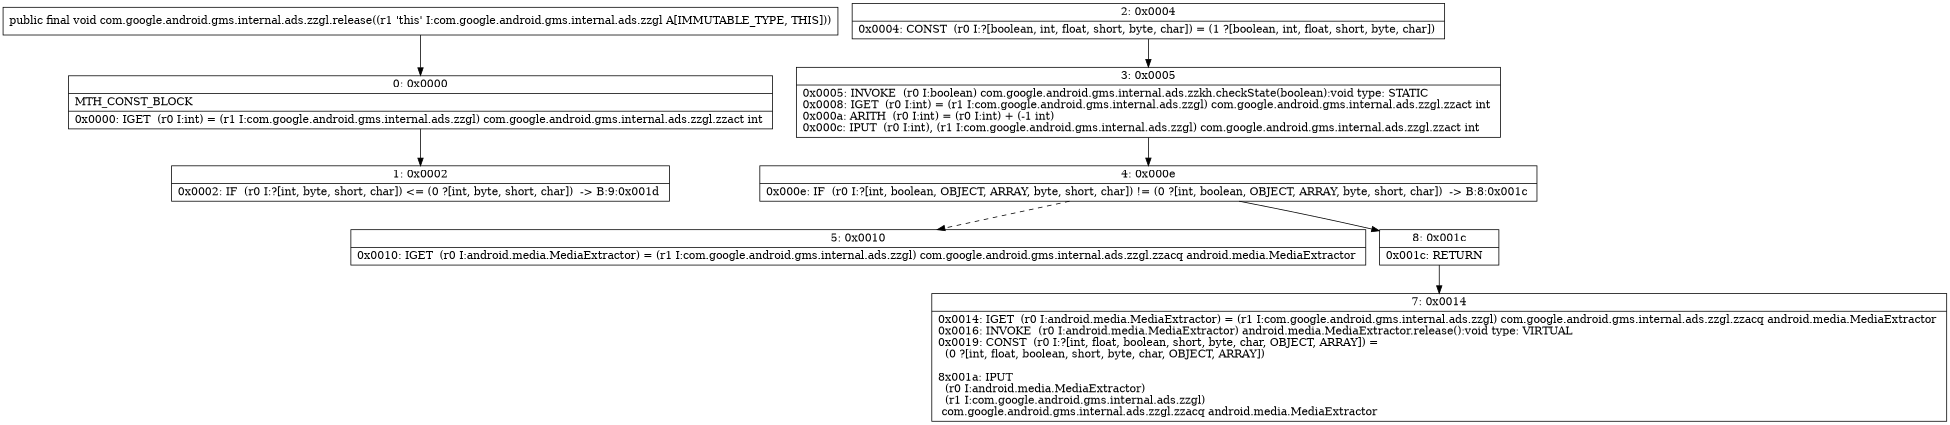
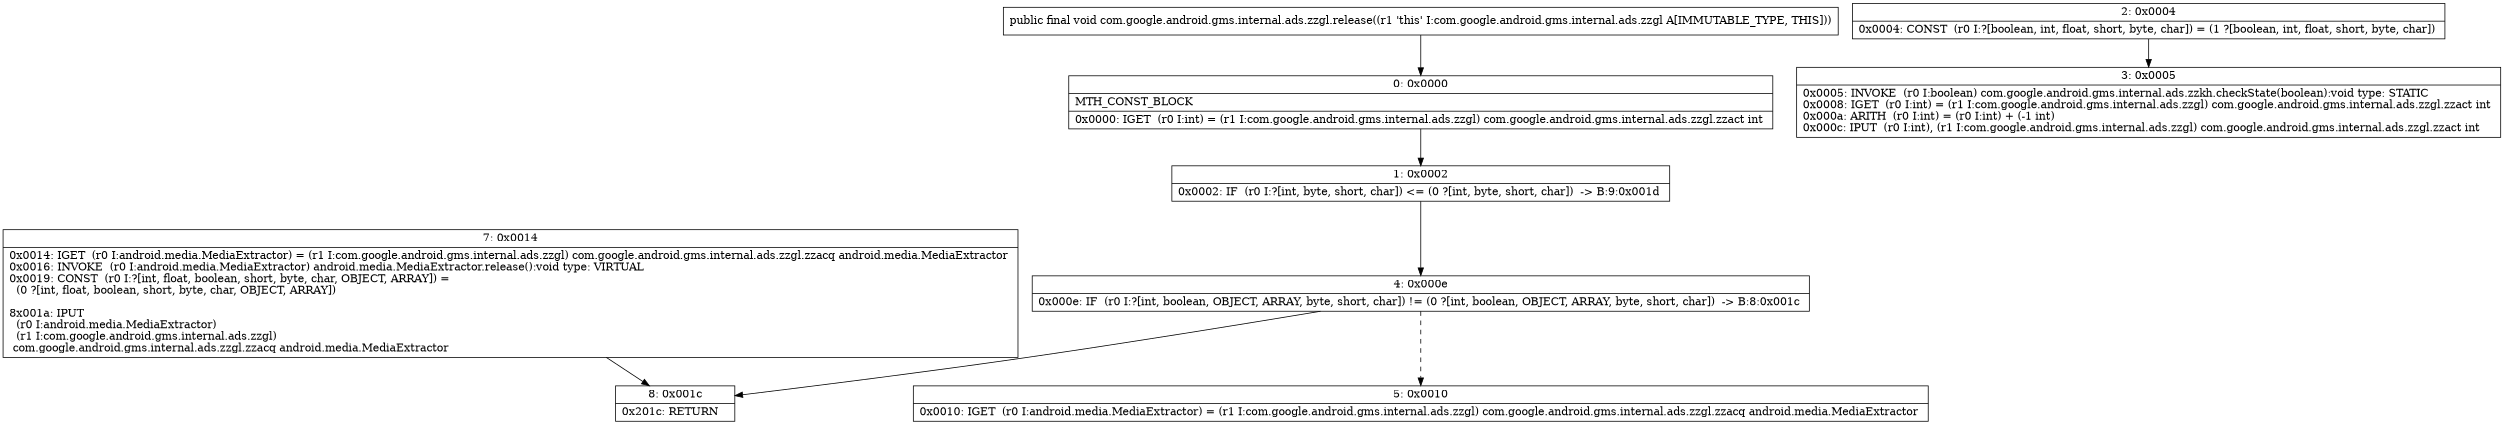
(1148, 148) -> (1421, 234)
(1439, 256) -> (675, 412)
(1439, 275) -> (625, 369)
